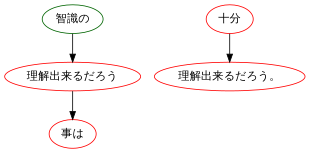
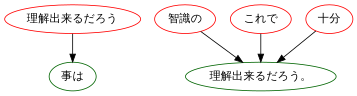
(73, 19) -> (185, 19)
none -> (261, 19)
(73, 44) -> (218, 45)
(230, 77) -> (261, 77)
(73, 134) -> (73, 77)
